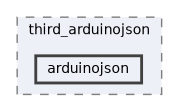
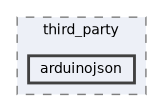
(89, 31) -> (82, 31)
